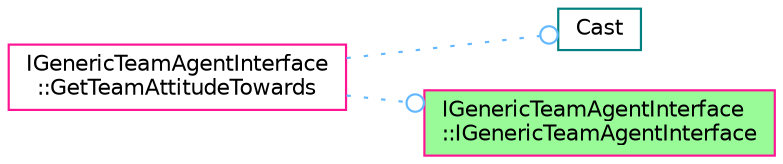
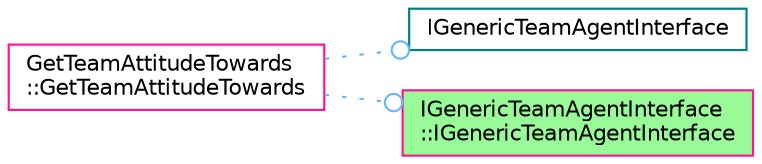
(600, 29) -> (578, 29)
(177, 77) -> (166, 77)
